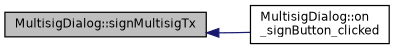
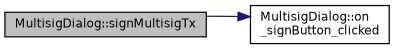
(235, 33) -> (222, 16)
